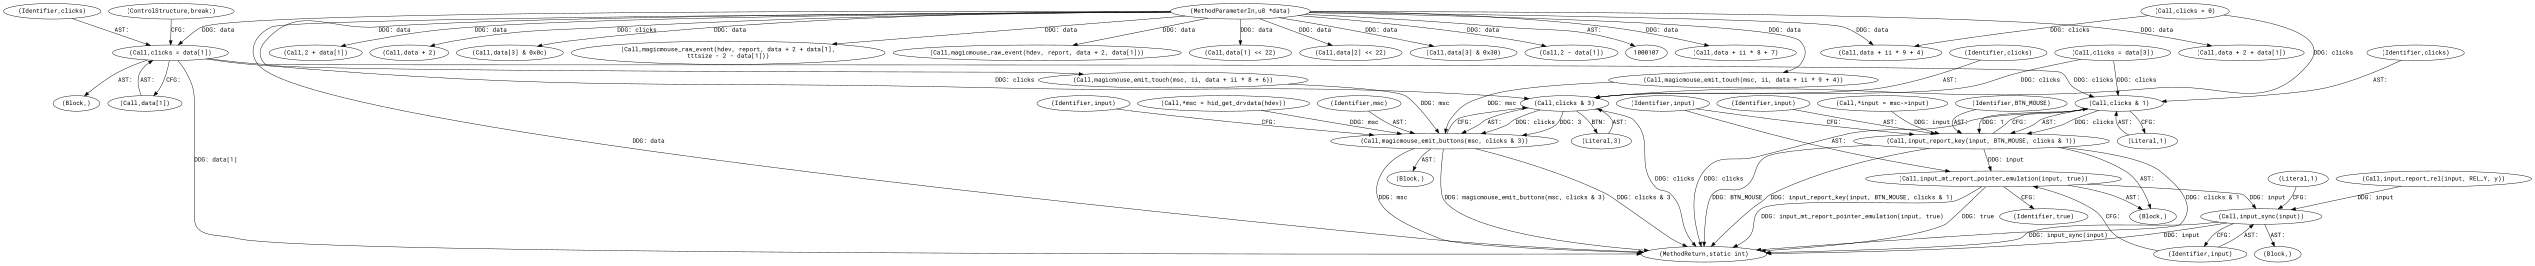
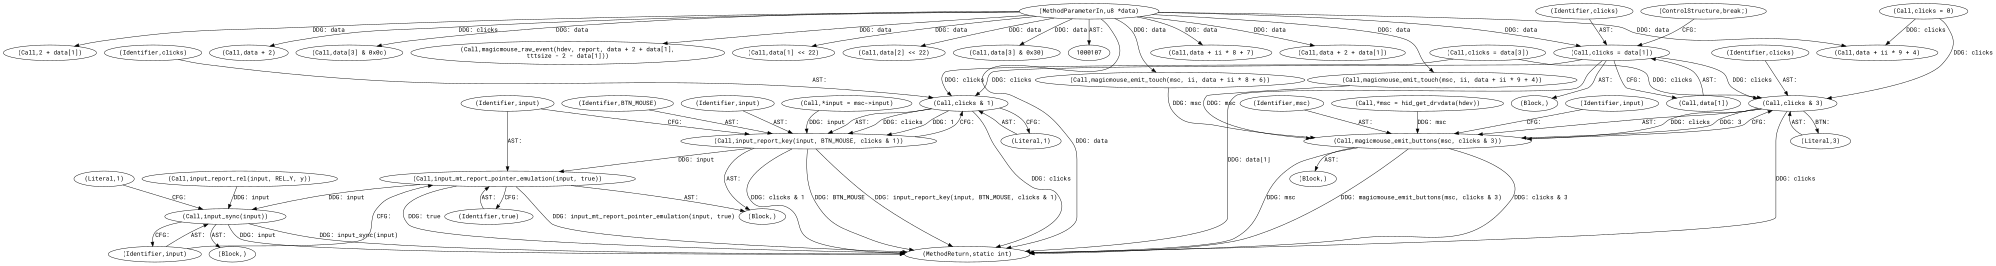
(1037, 53) -> none
(1571, 53) -> none
none -> (480, 199)
